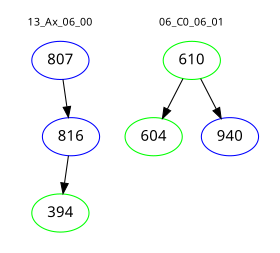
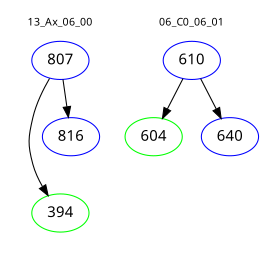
(192, 60) -> (192, 60)
(230, 137) -> (230, 137)
(66, 169) -> (30, 132)
